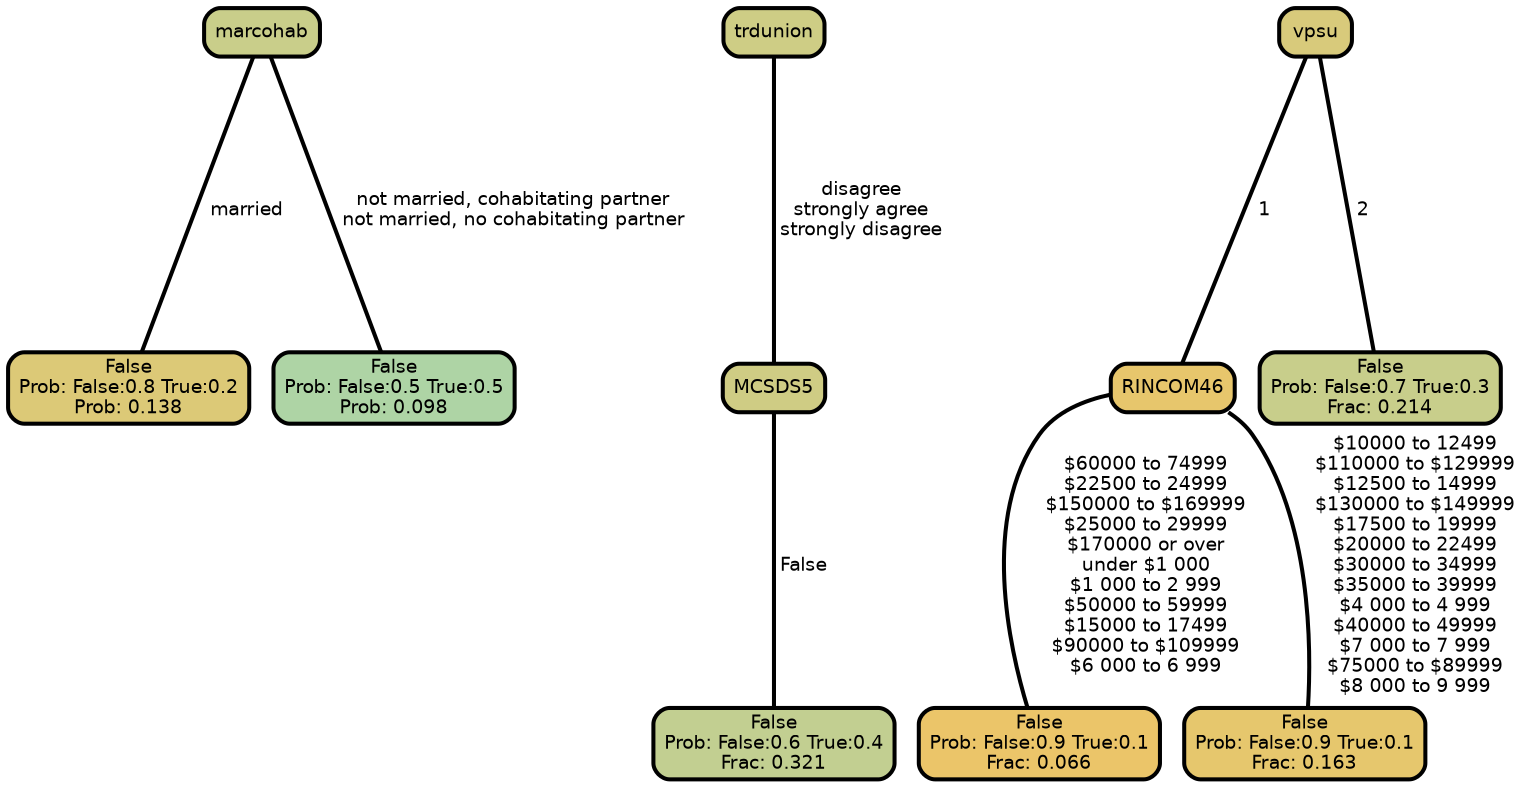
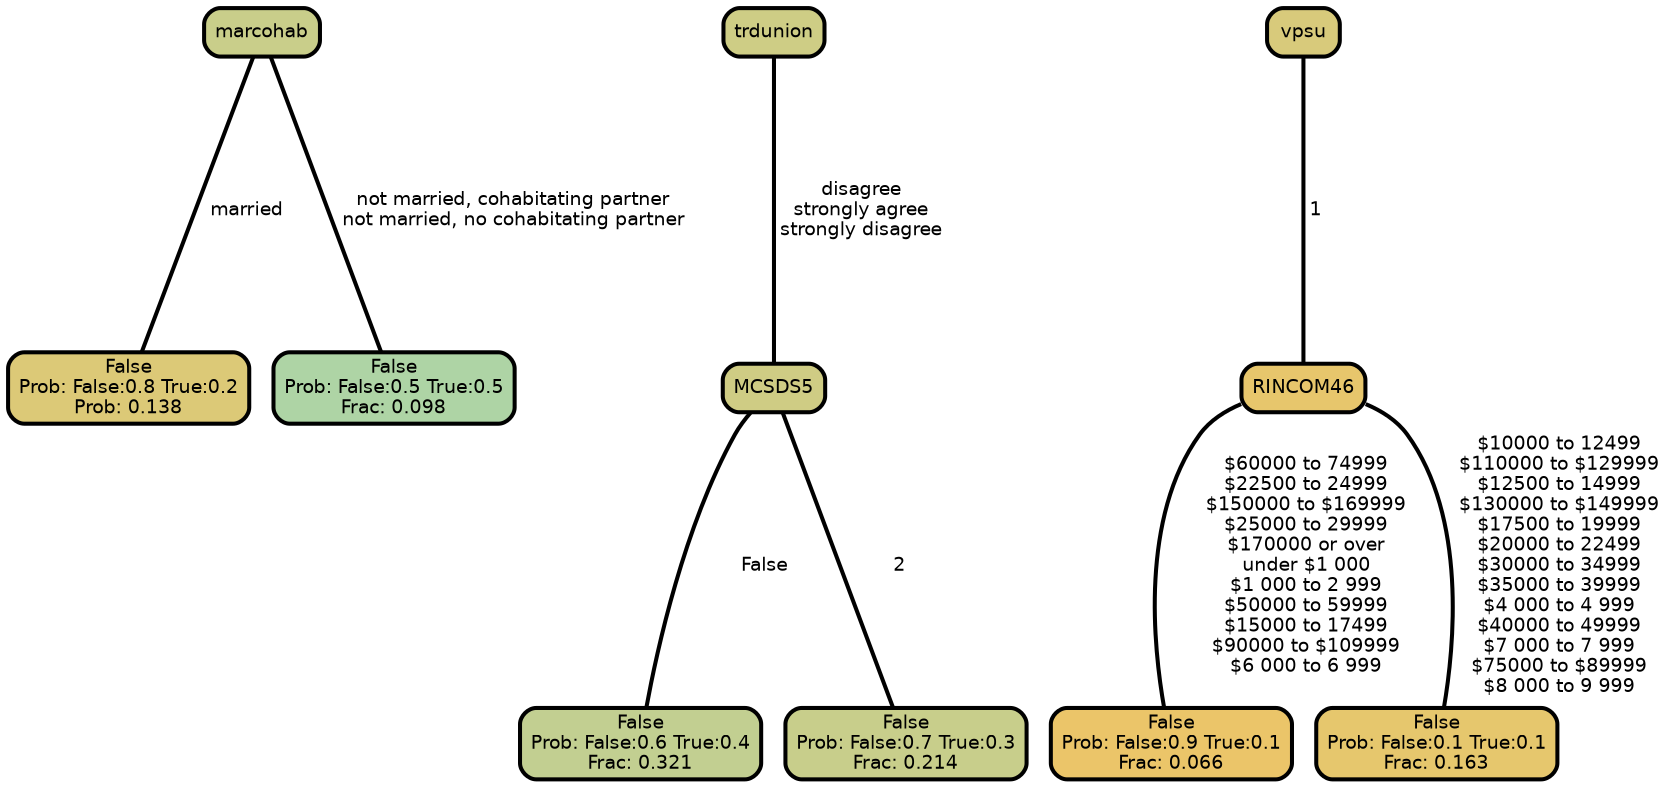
(1347, 204) -> (838, 560)
(394, 388) -> (394, 388)
(1305, 744) -> (1437, 744)
